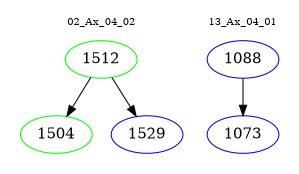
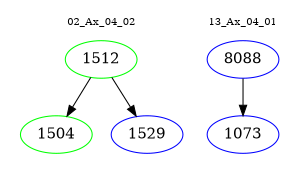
(243, 59) -> (243, 59)
